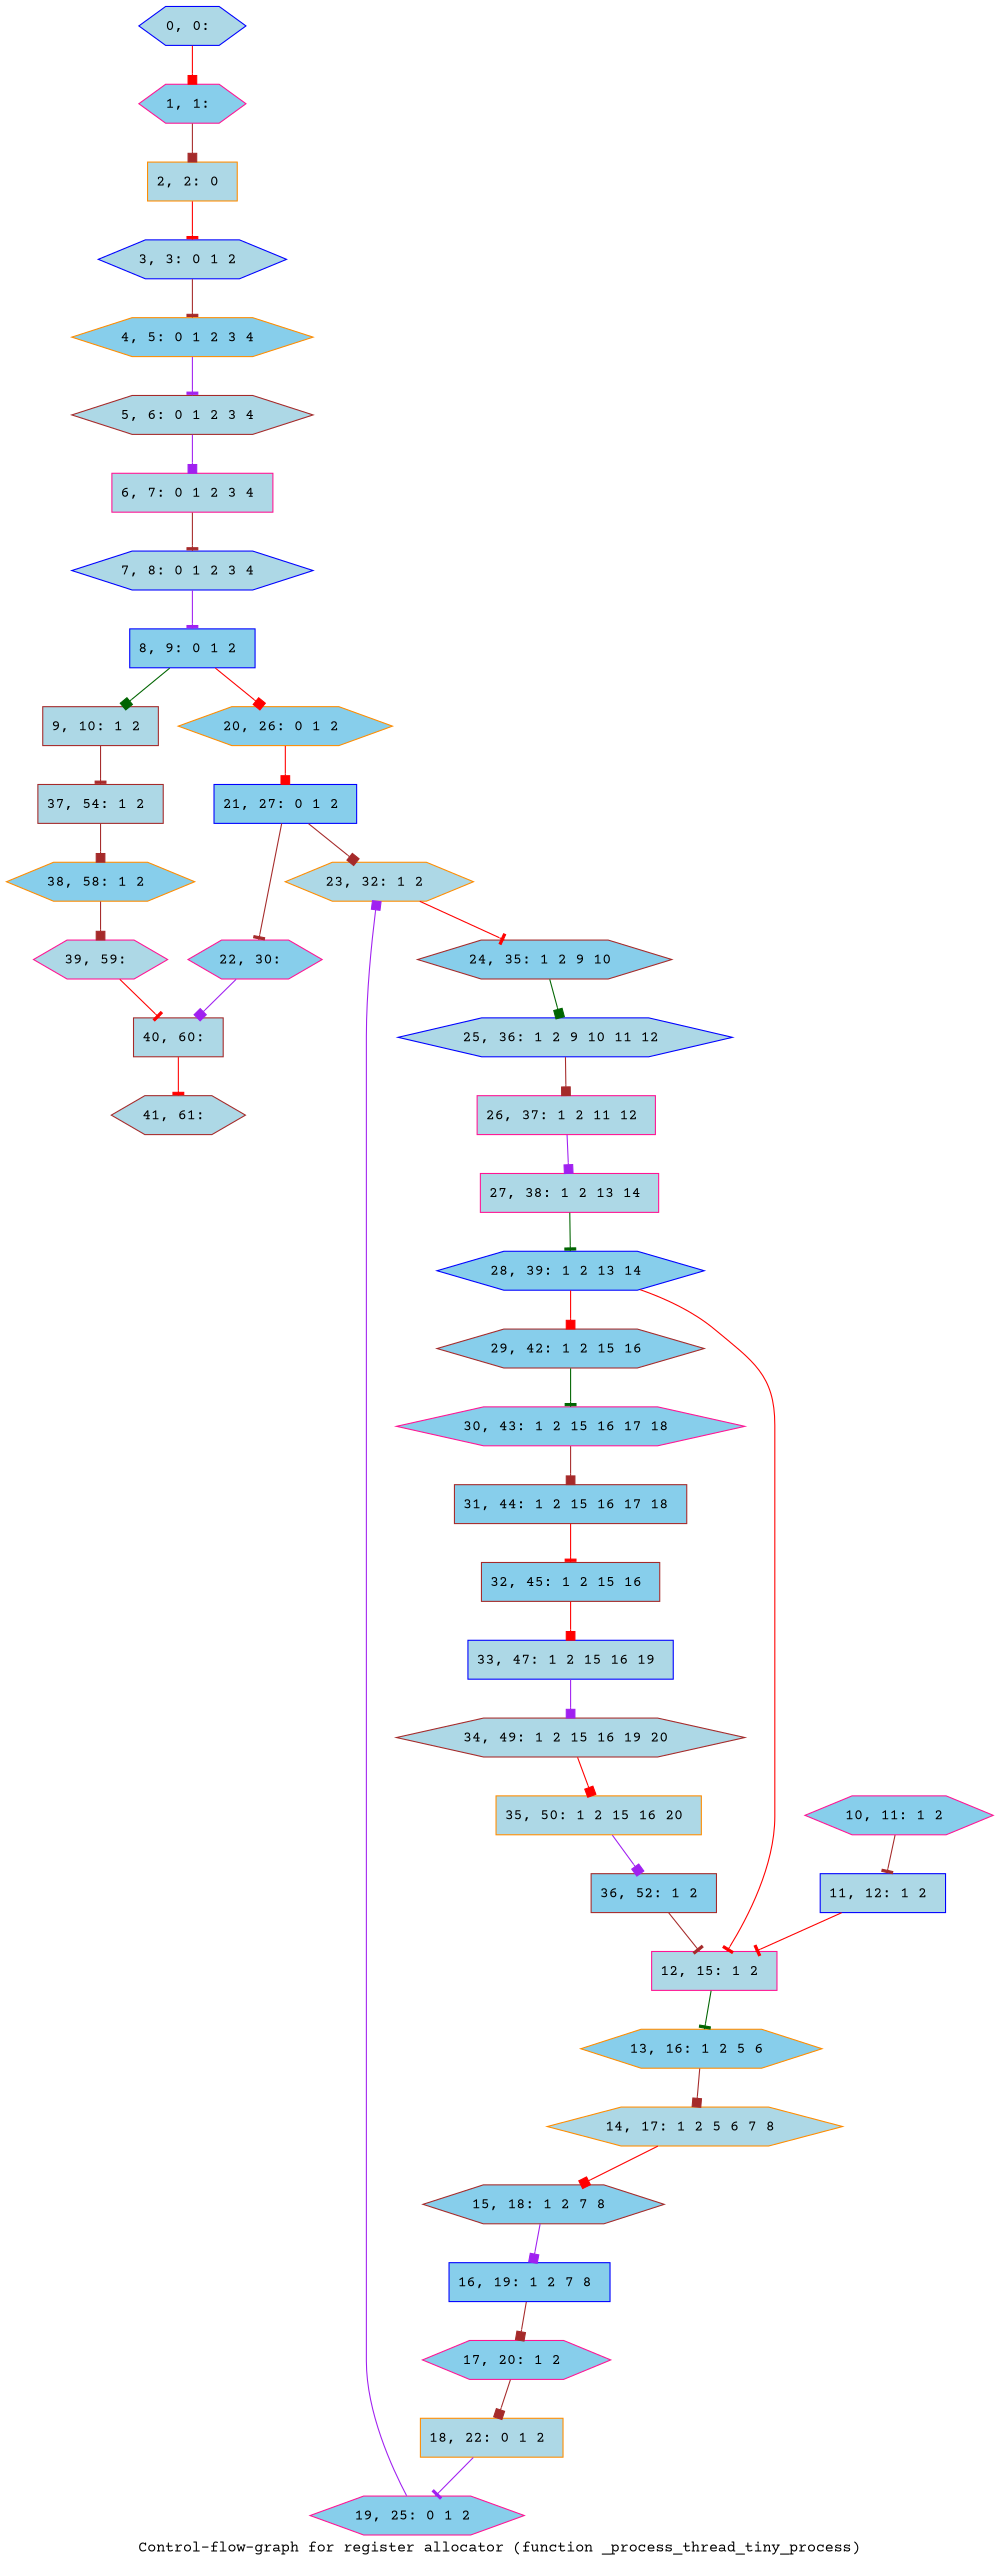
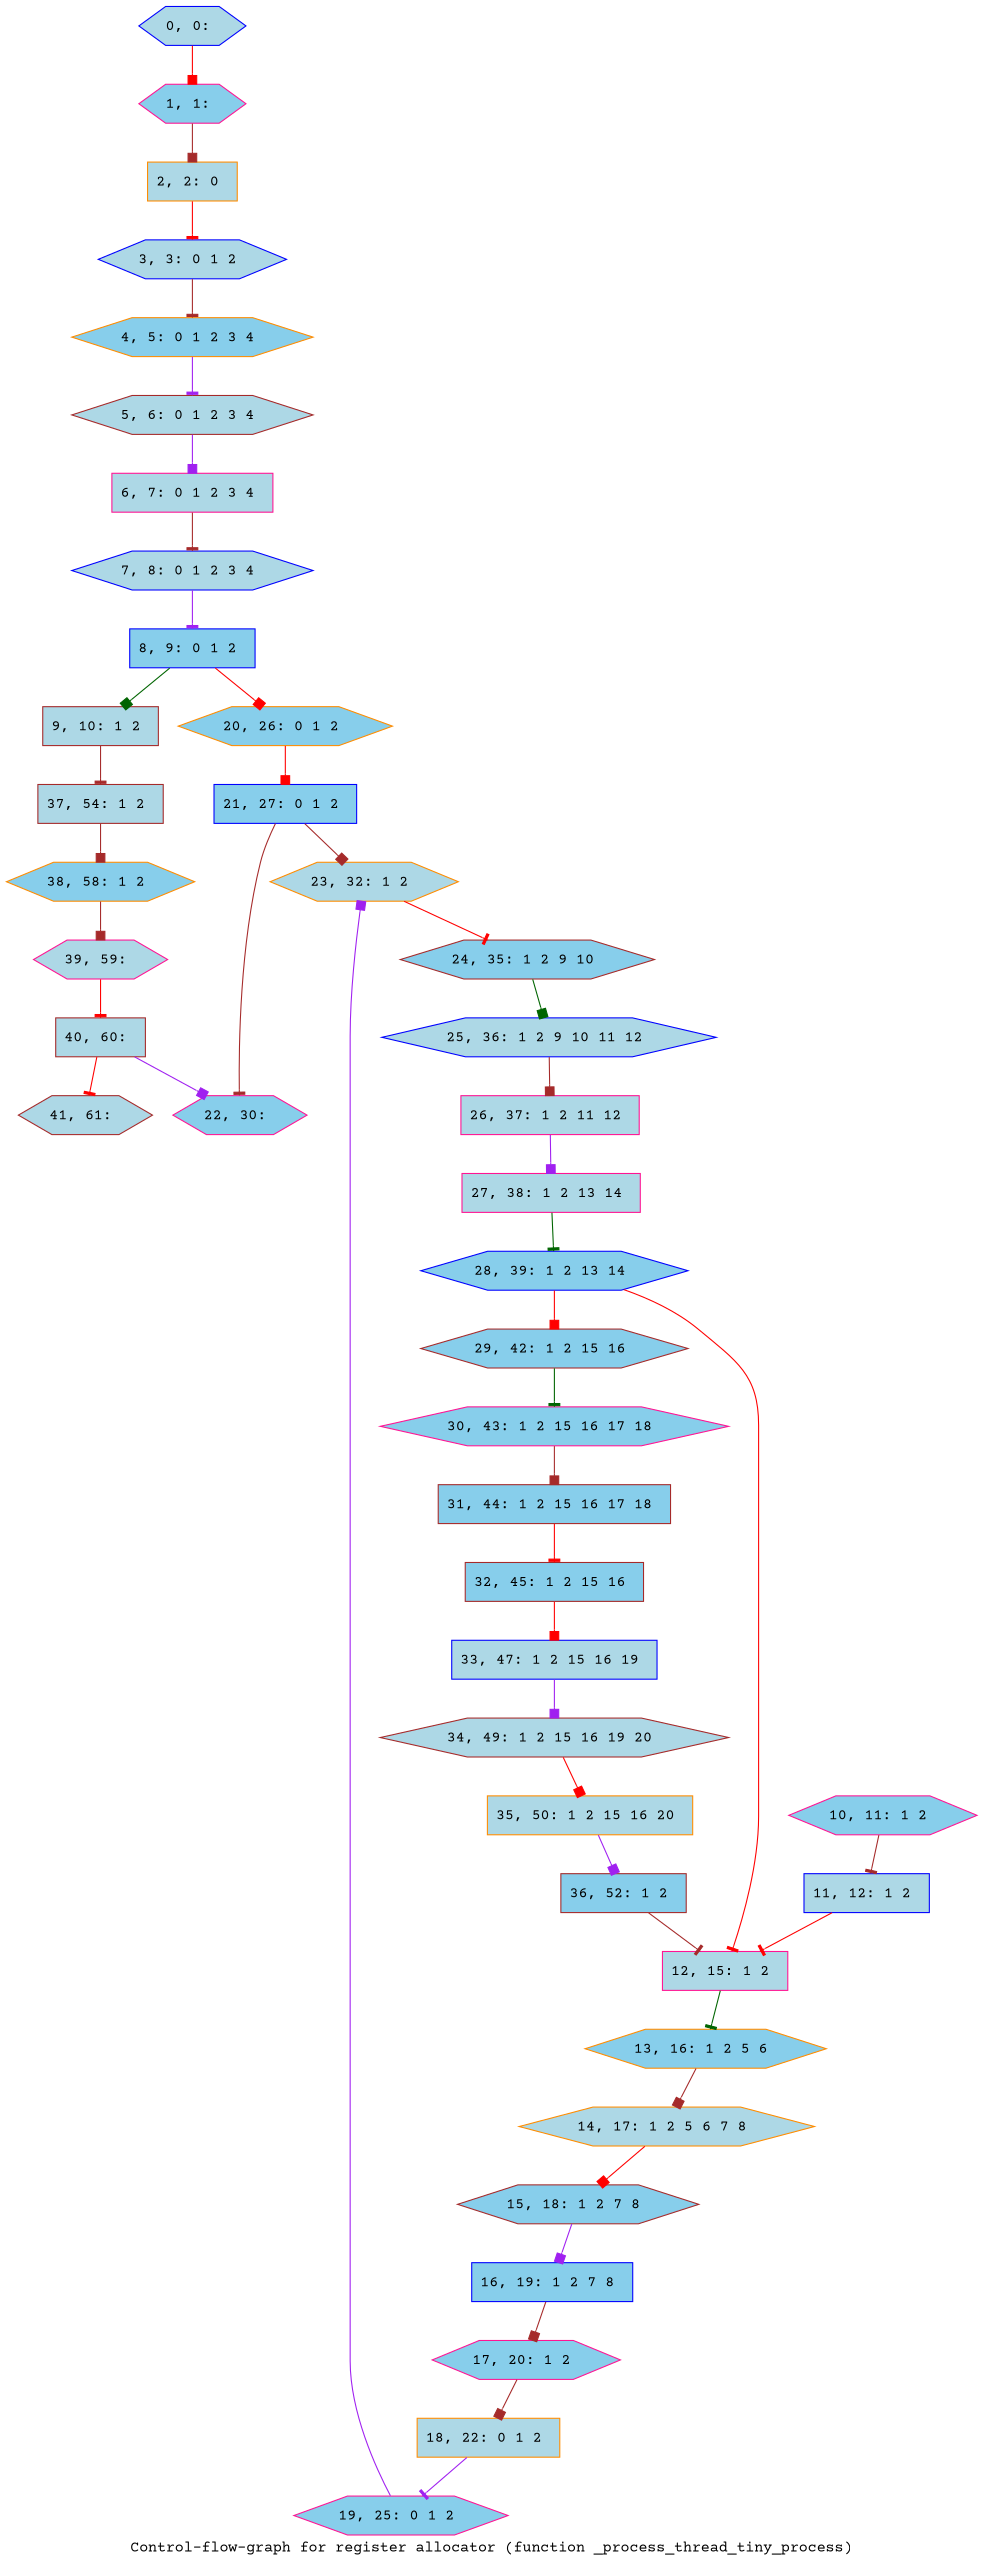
(221, 995) -> (166, 1074)
